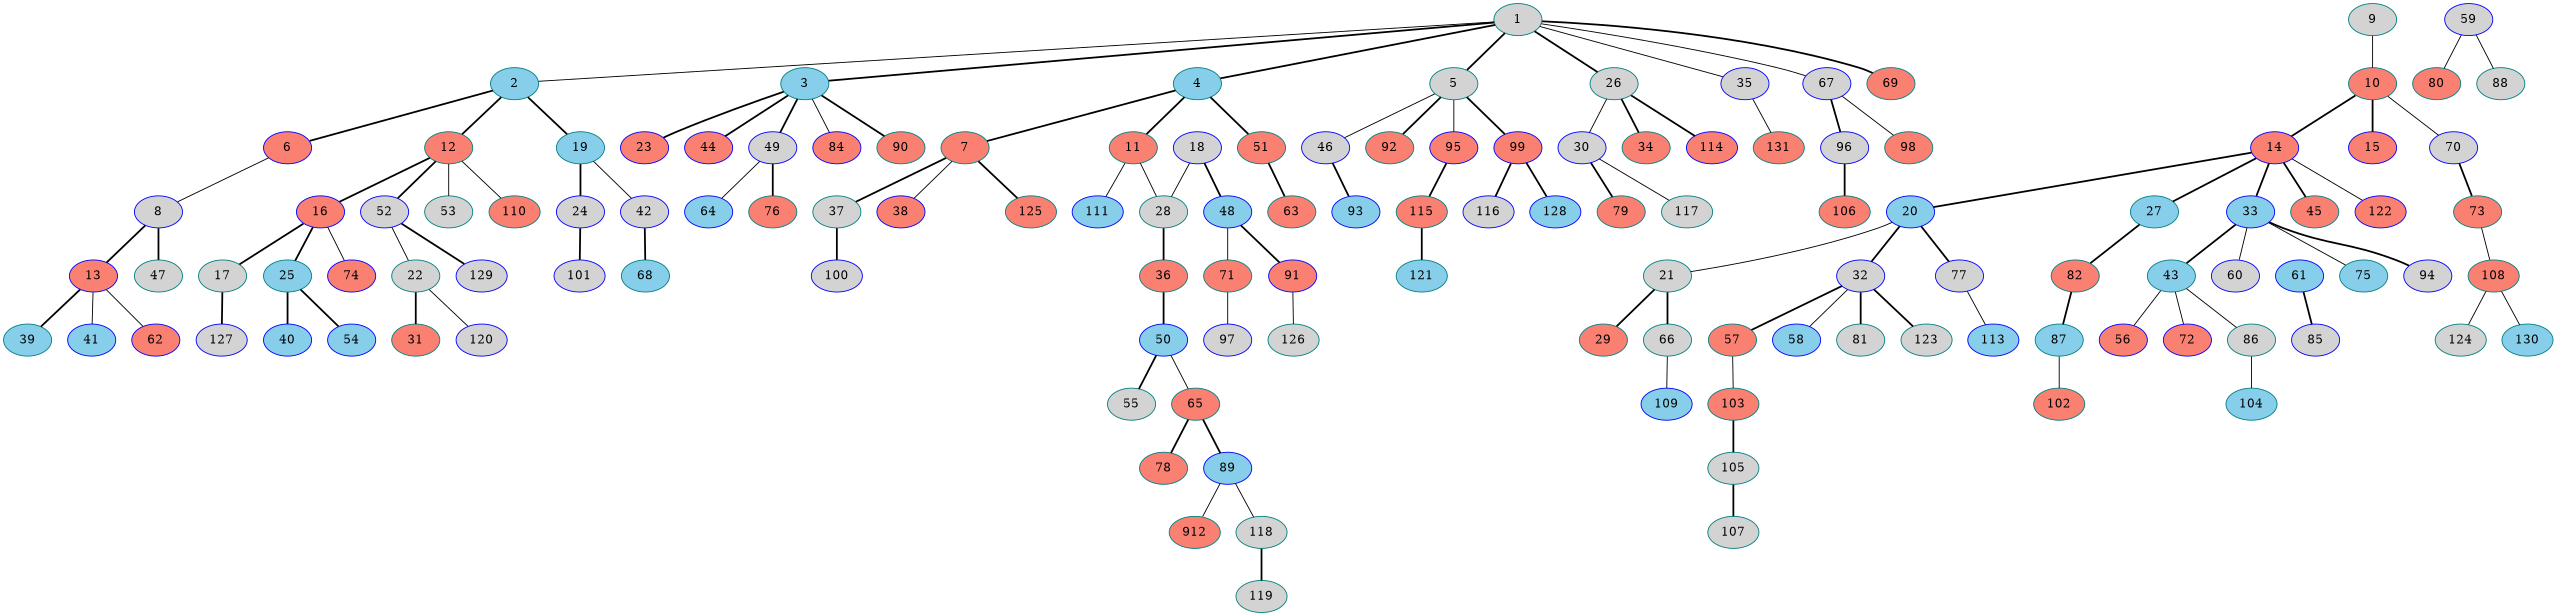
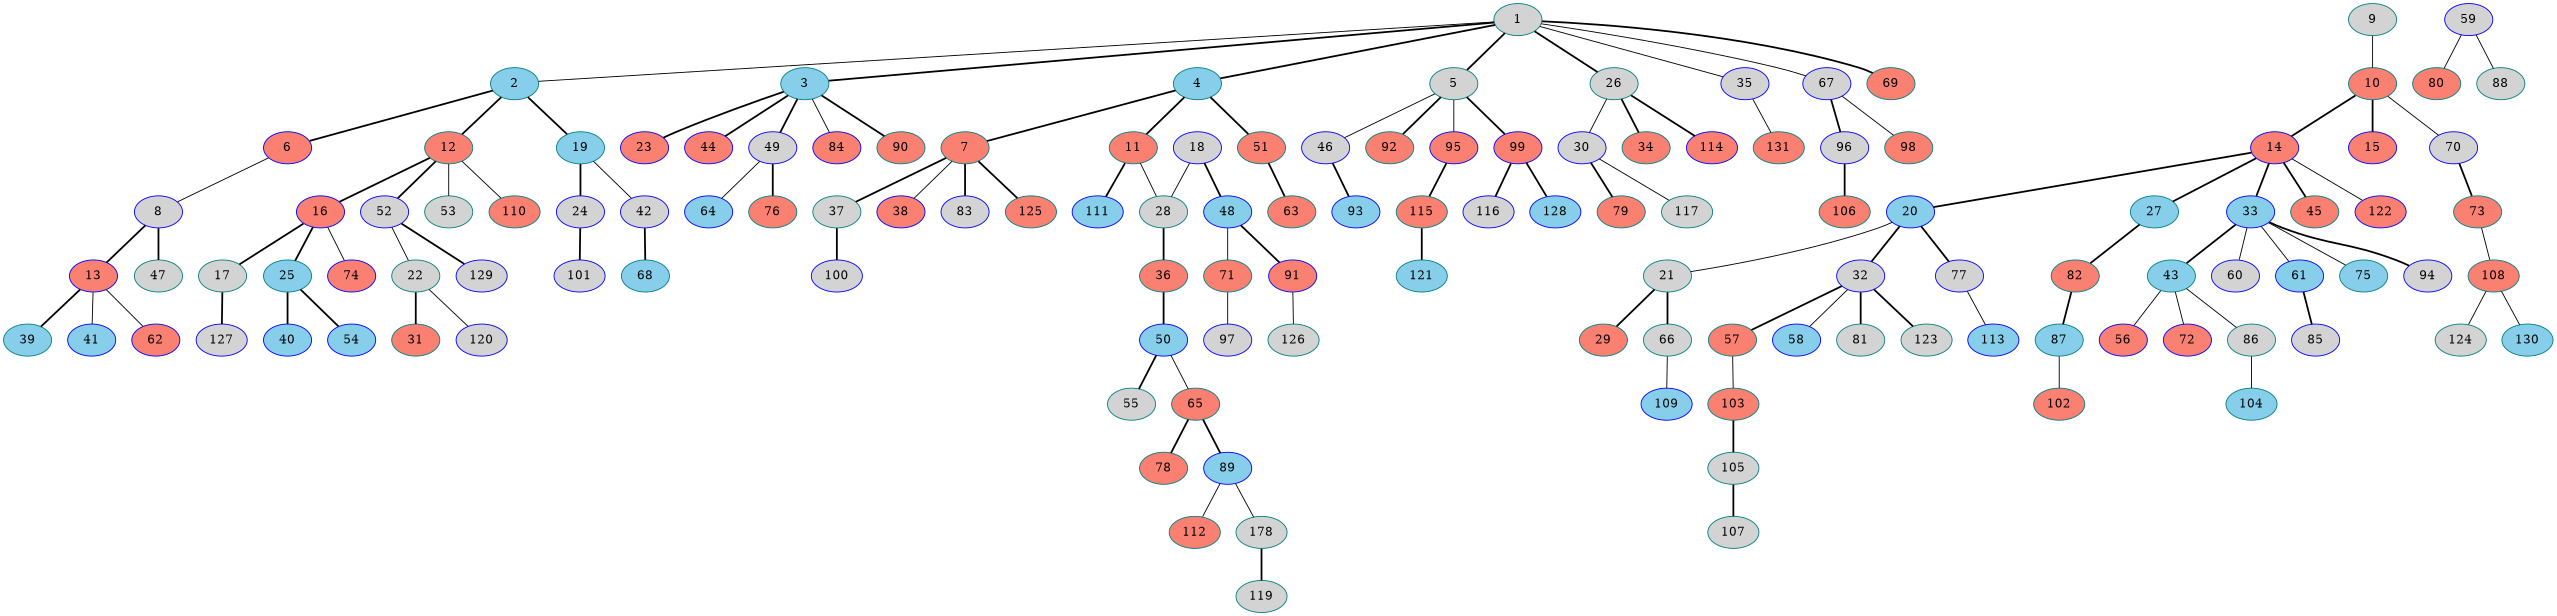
(1116, 180) -> (1116, 180)
none -> (965, 212)
none -> (2275, 244)
(1195, 532) -> (1195, 532)
(1262, 532) -> (1262, 532)
